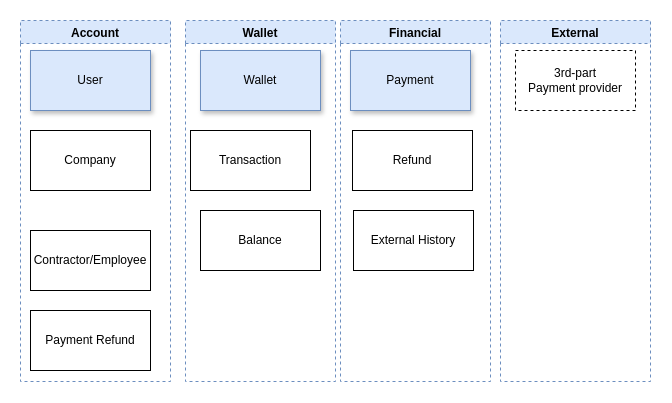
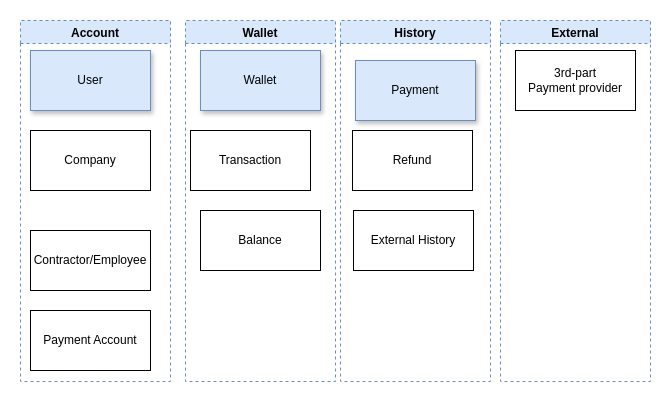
(415, 33) -> (415, 33)
(411, 81) -> (416, 91)
(576, 81) -> (576, 81)
(91, 341) -> (91, 341)
